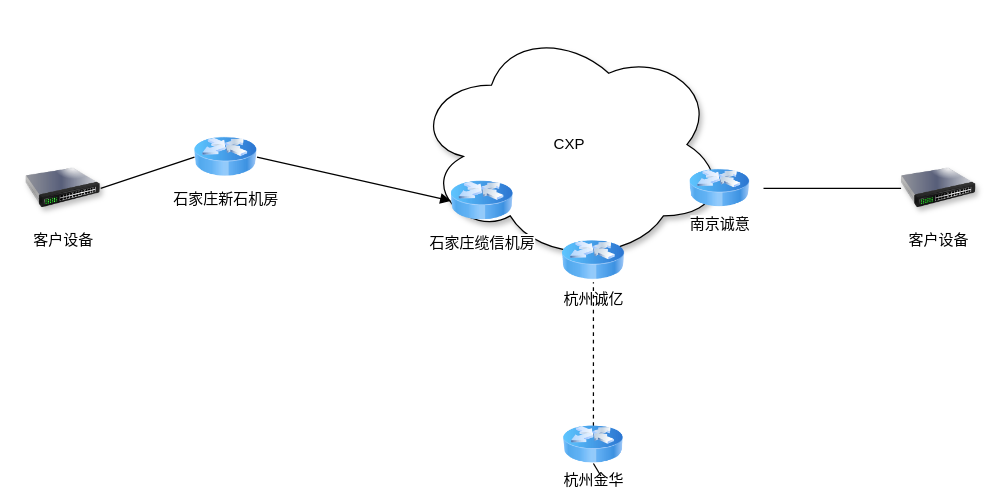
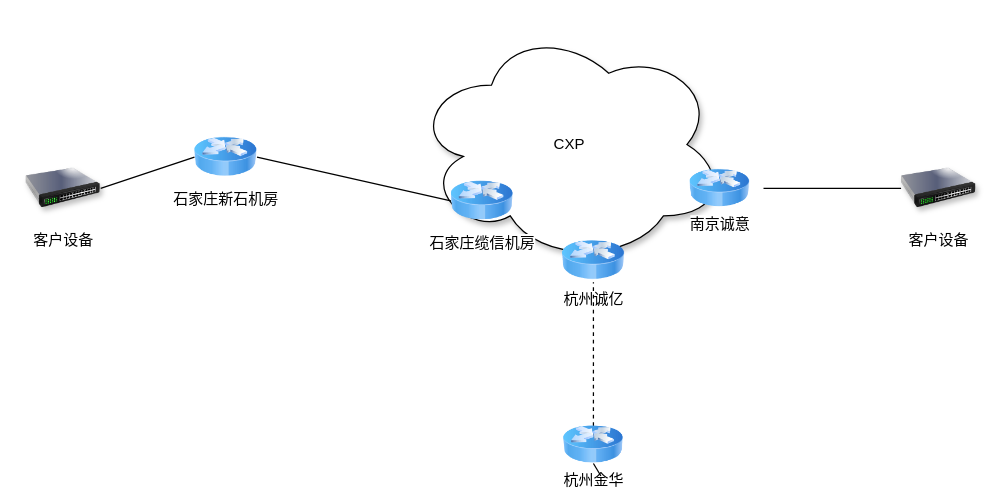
(439, 198) -> (443, 199)
